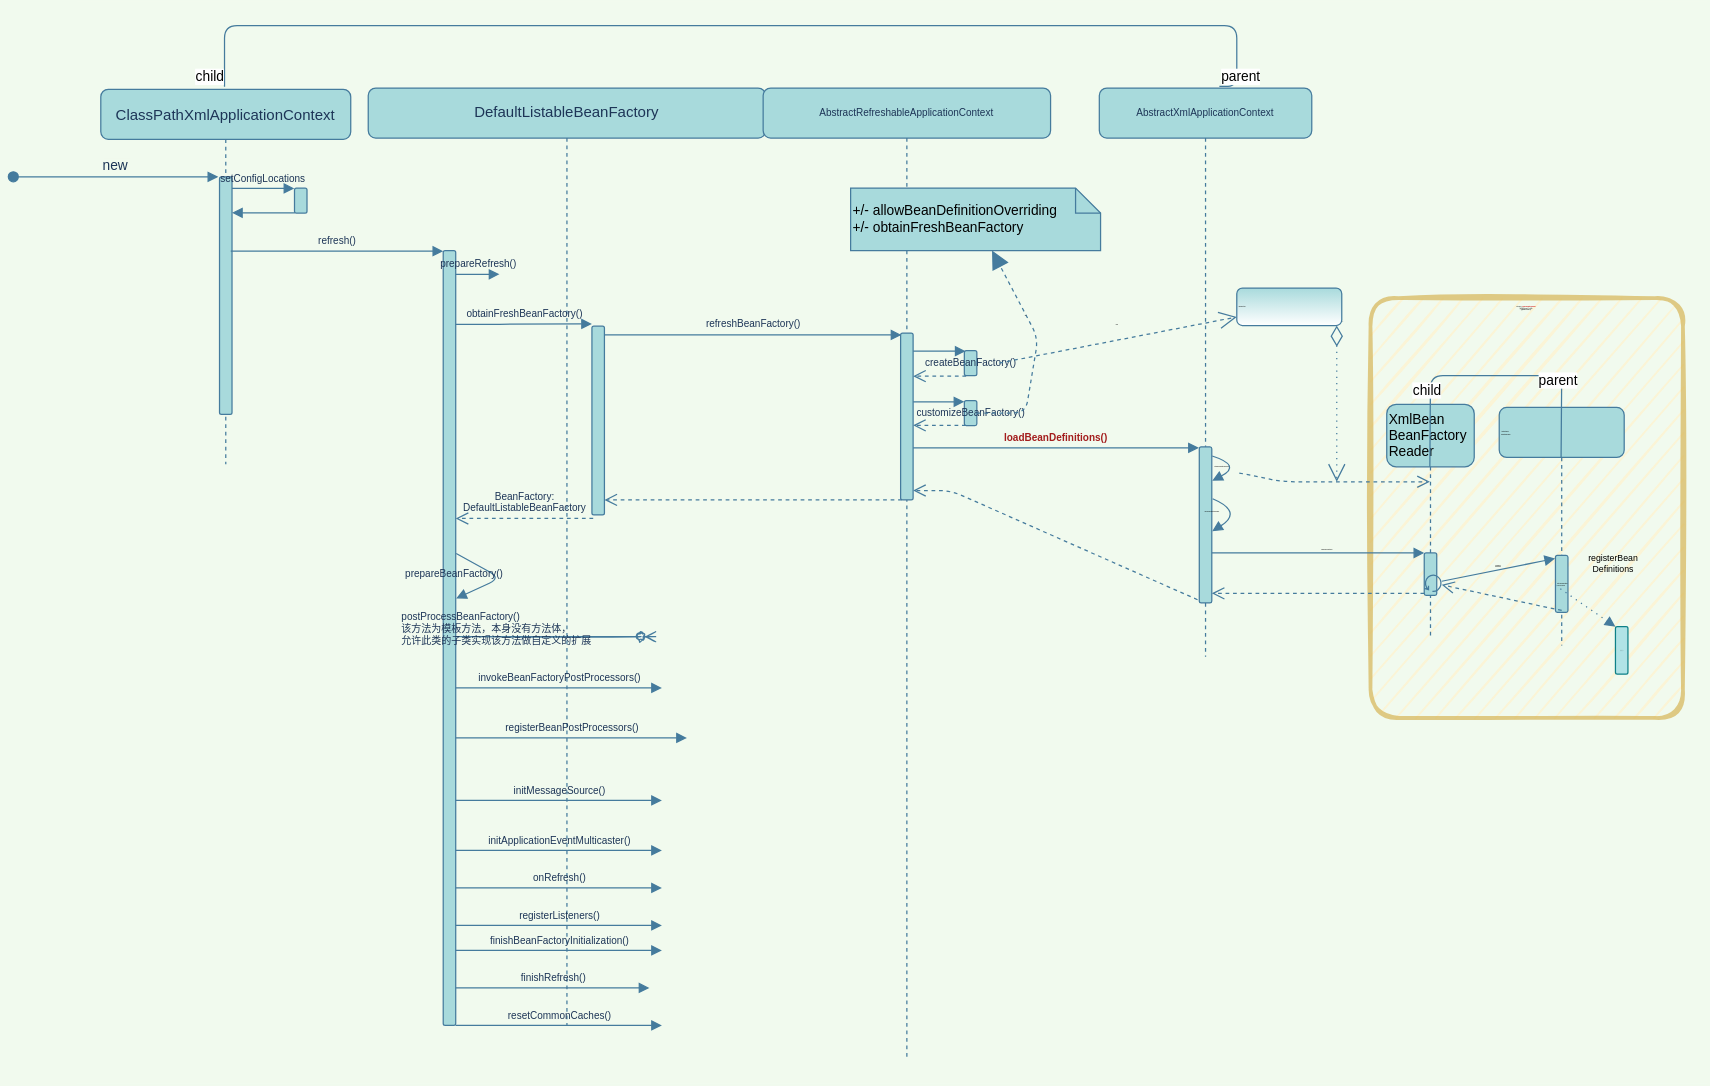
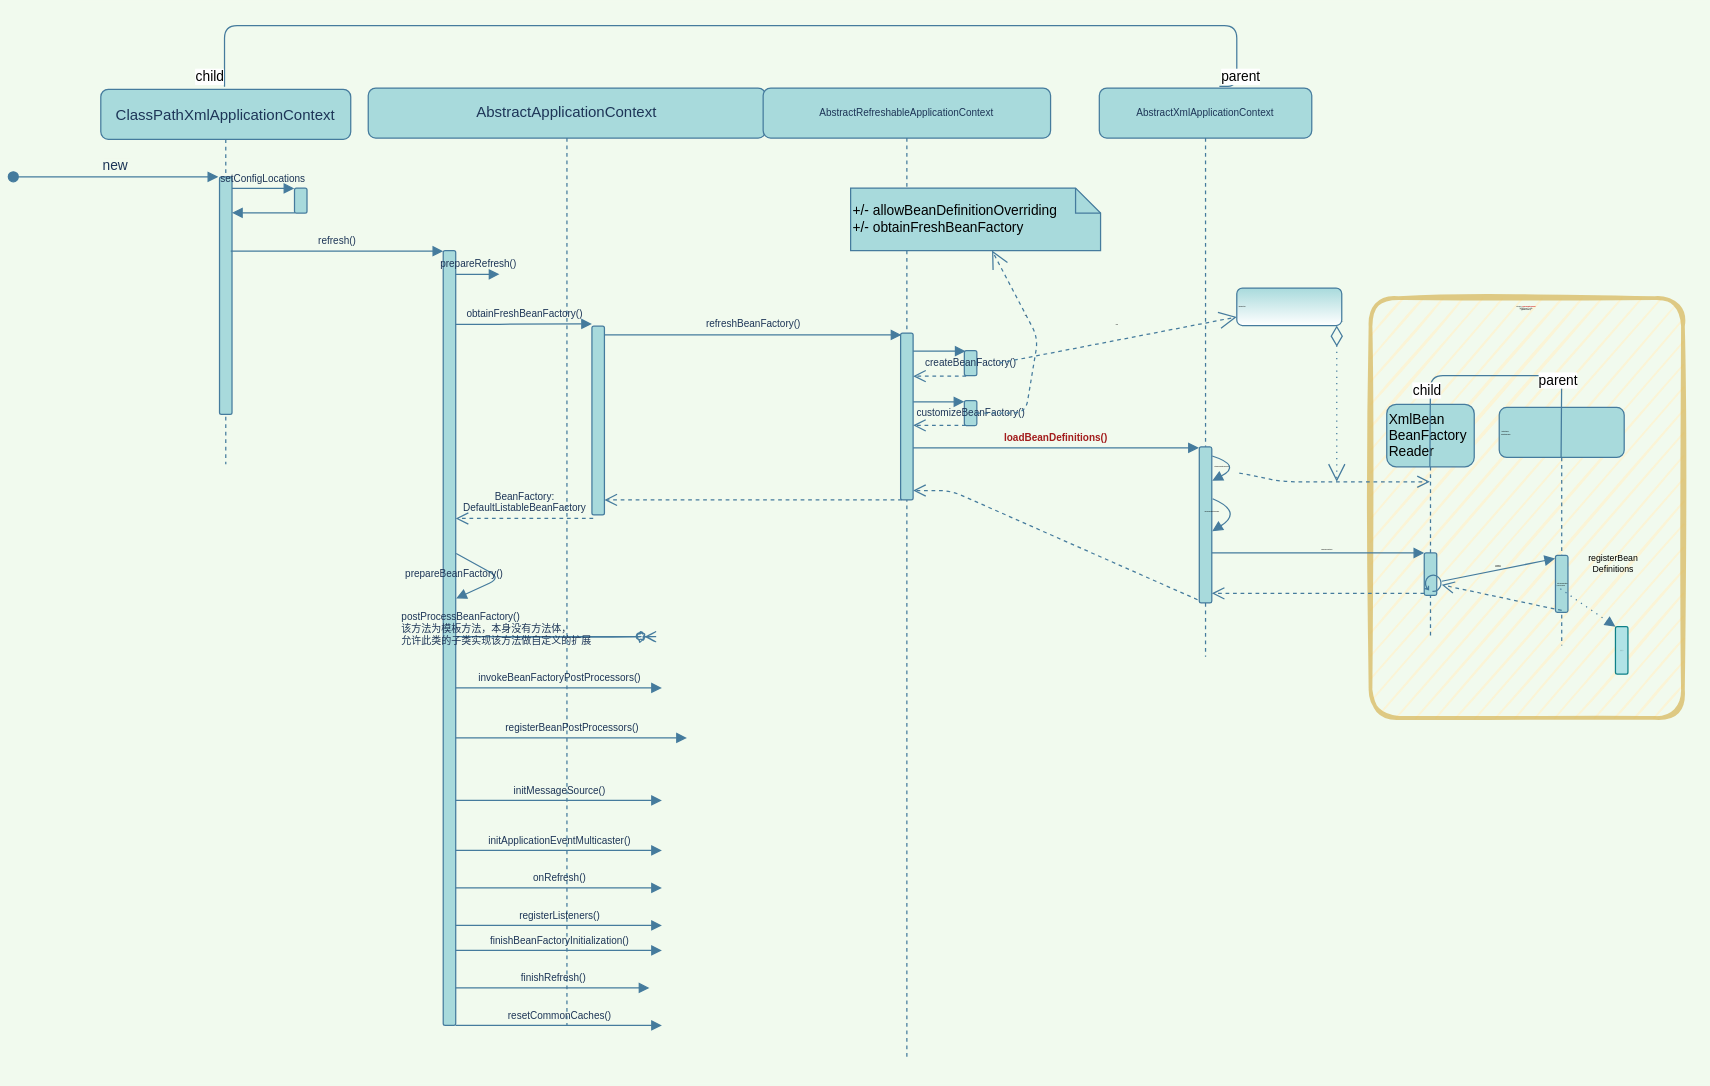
(567, 113) -> (567, 113)
(1001, 267) -> (998, 261)
